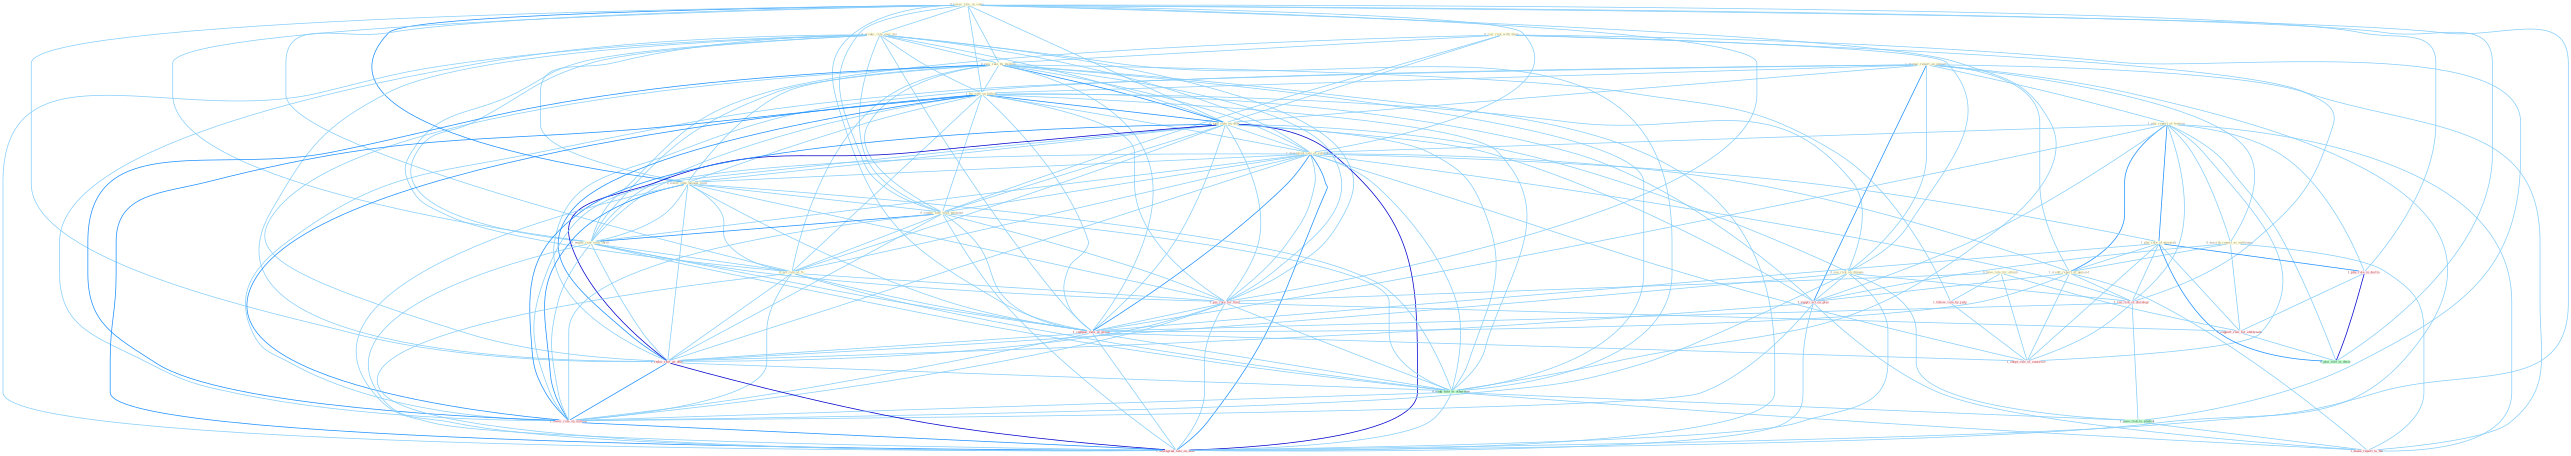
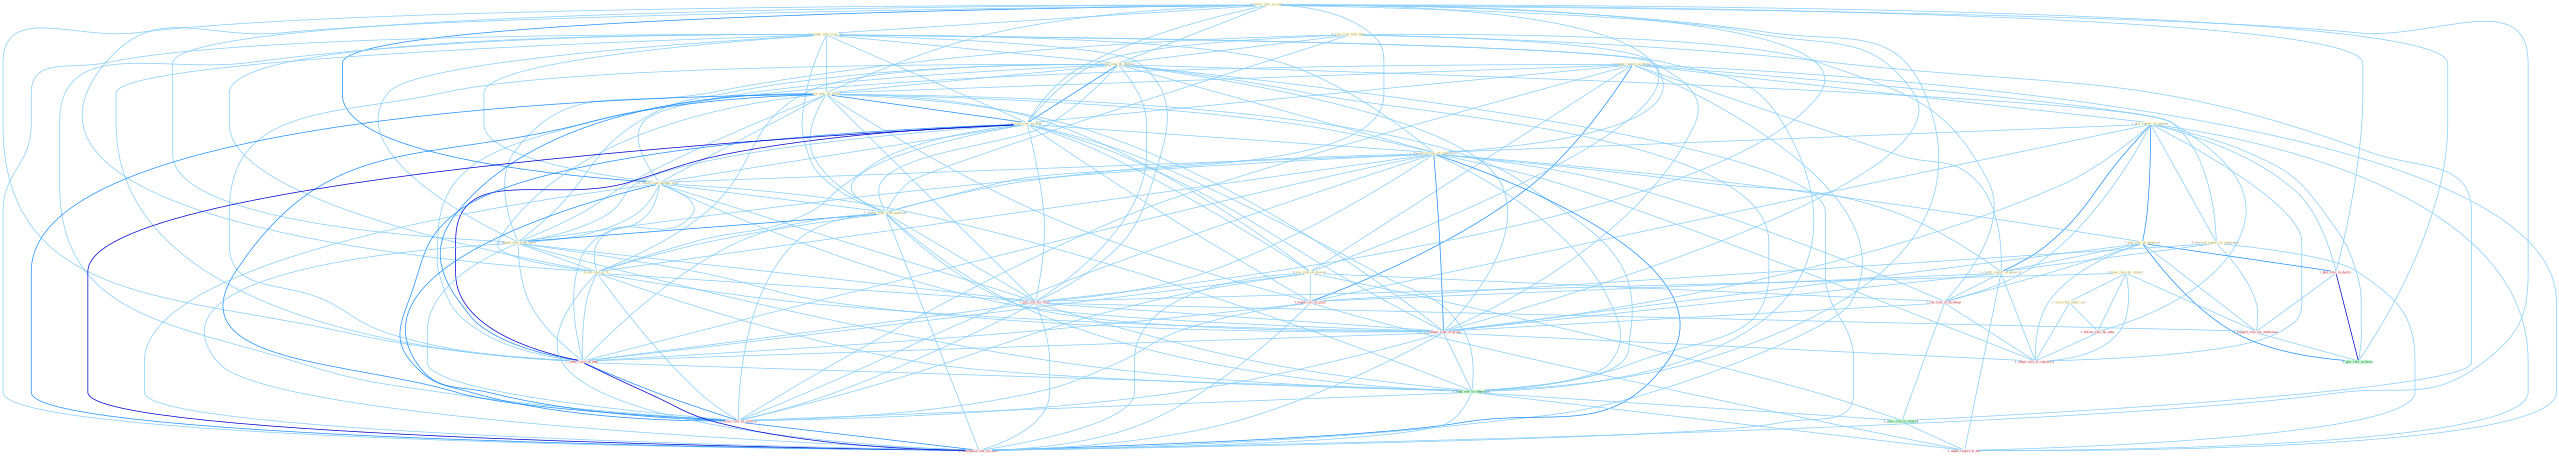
(276, 158) -> none
none -> (2070, 302)
